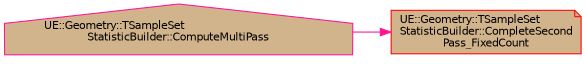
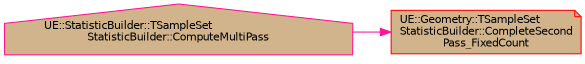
(179, 32) -> (179, 32)
